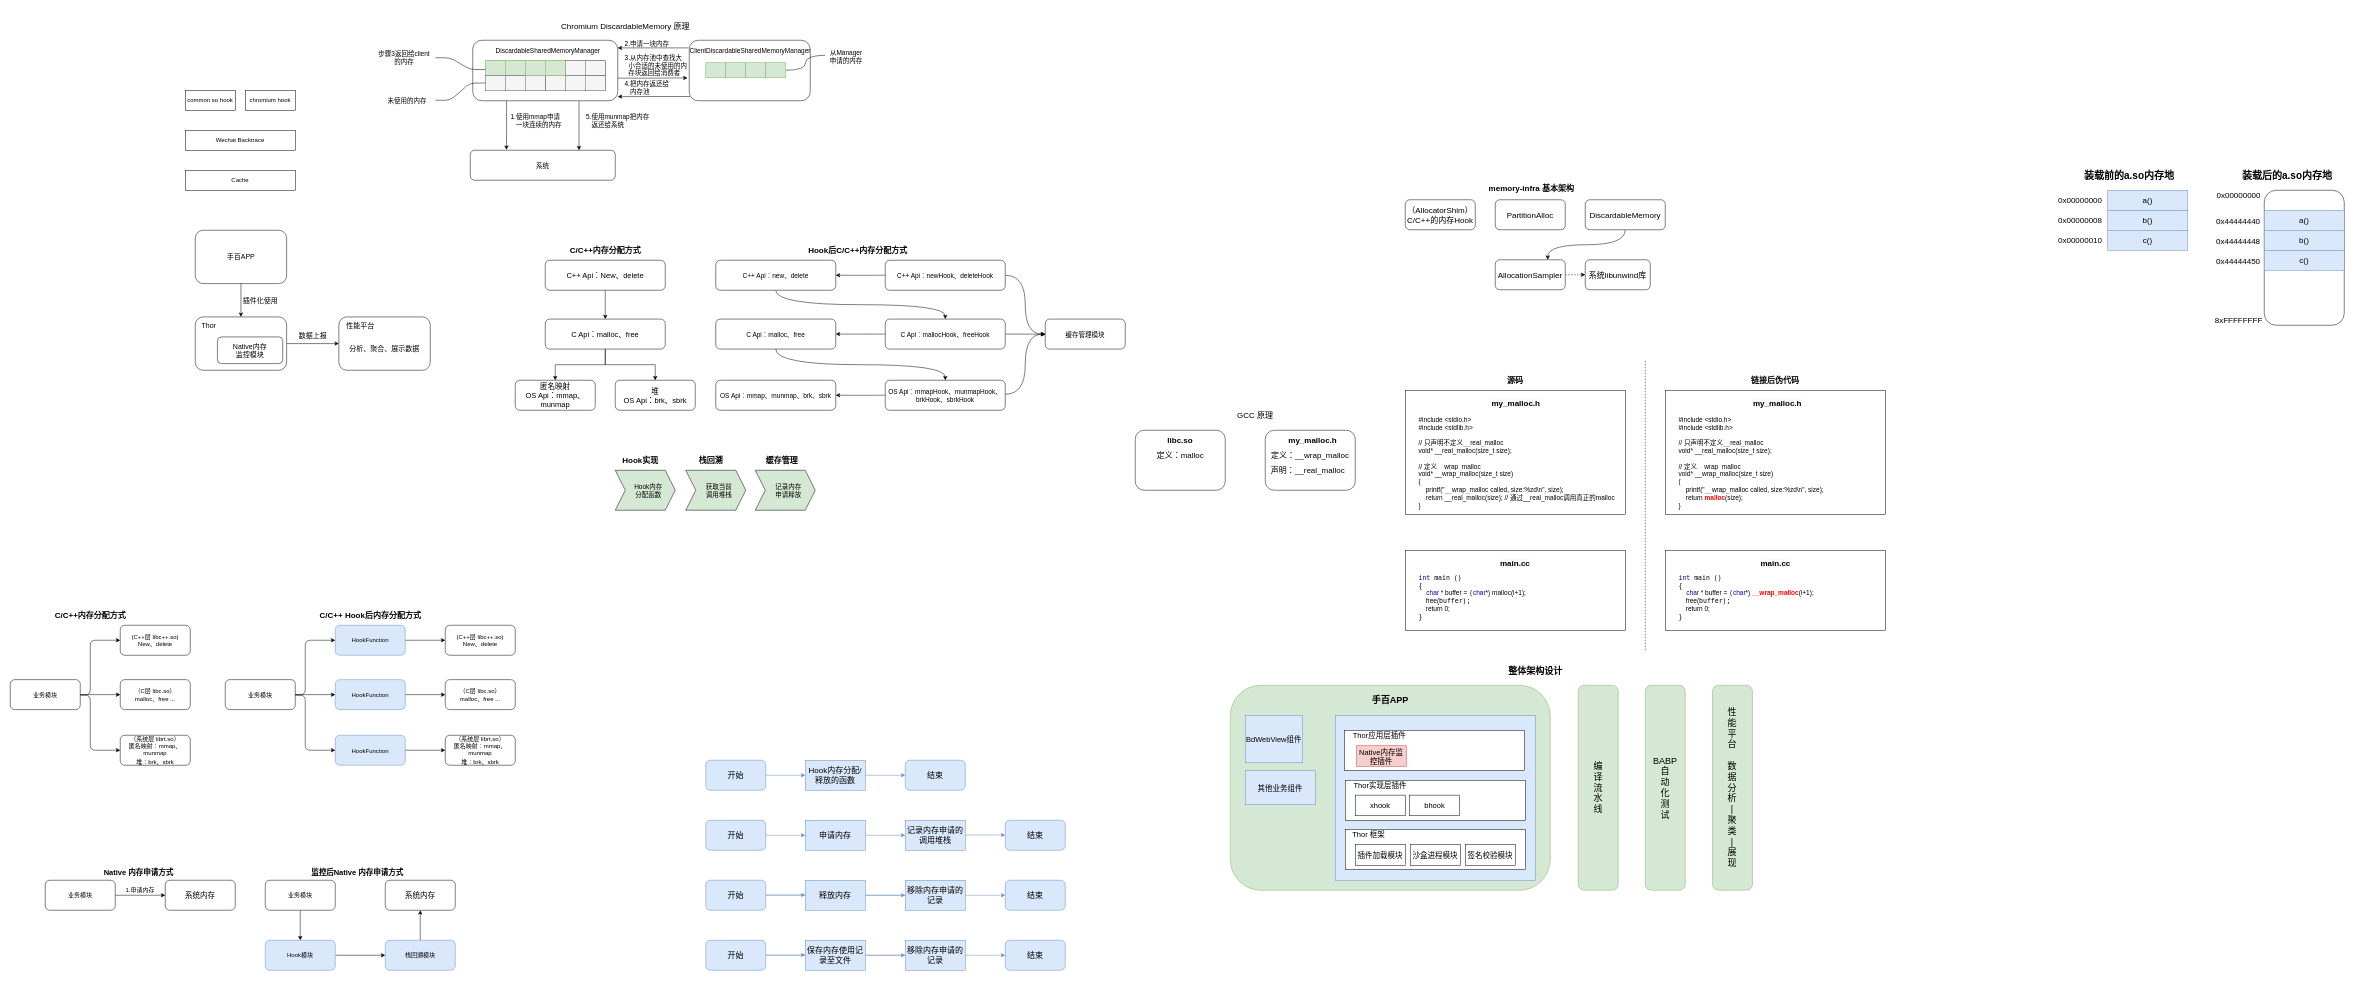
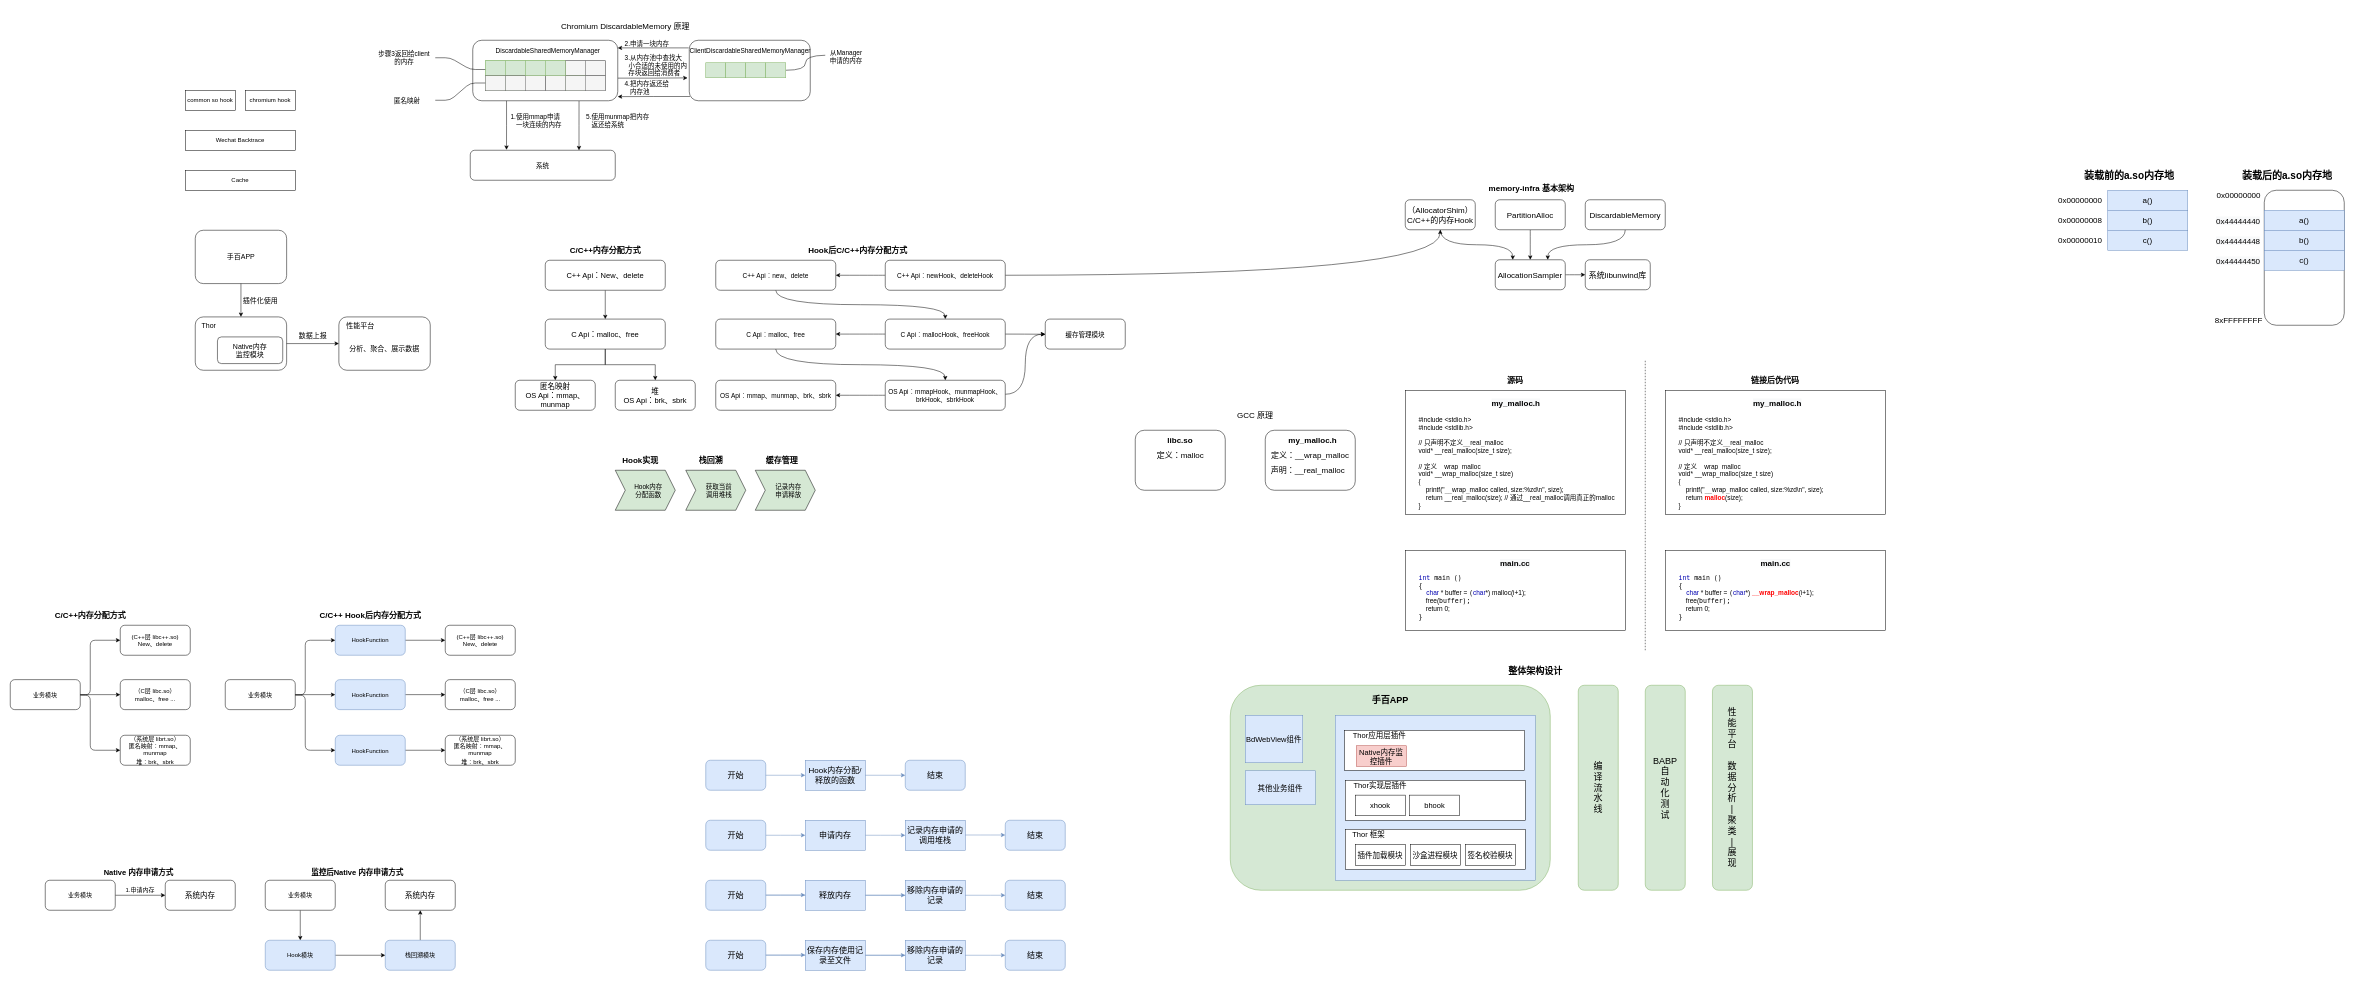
(407, 100) -> (407, 100)
none -> (1440, 231)
none -> (1530, 255)
(1572, 275) -> (1572, 275)
(1025, 301) -> (1353, 262)
